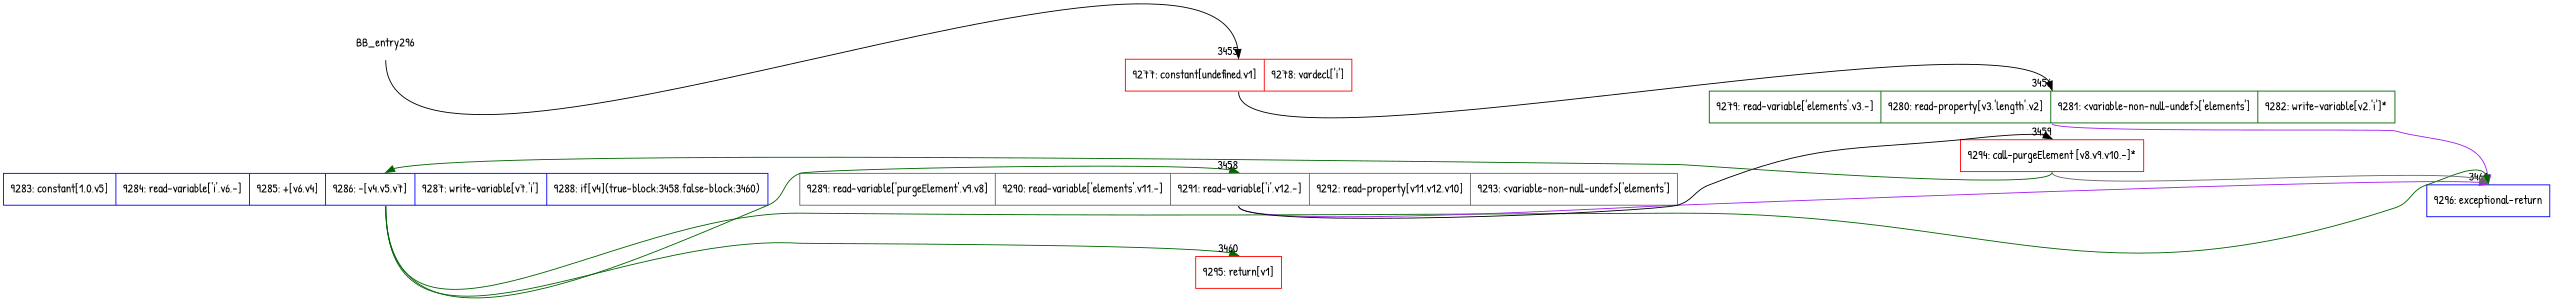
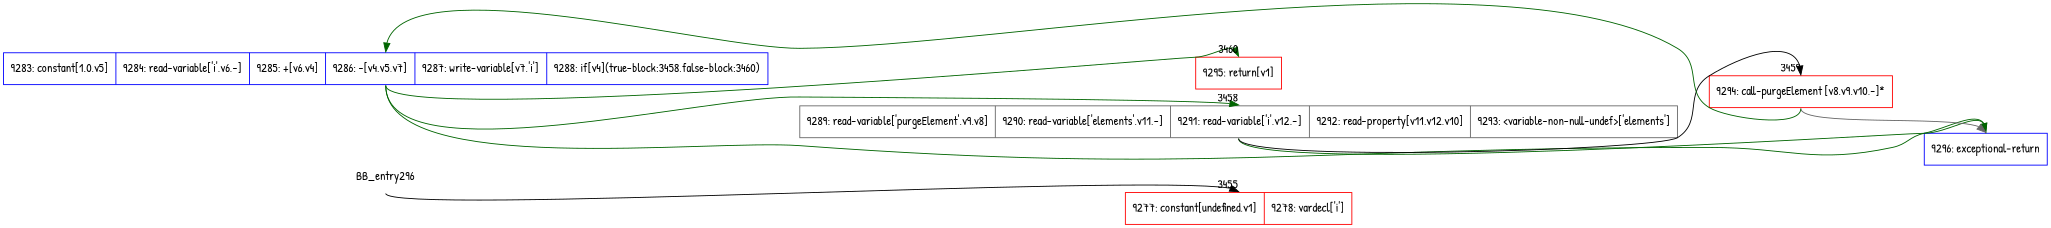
(2052, 107) -> none
(1858, 198) -> (1743, 143)
